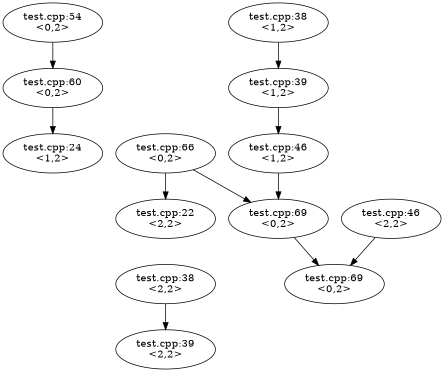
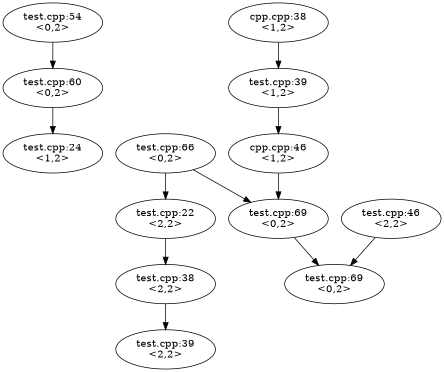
(278, 23) -> (278, 23)
(278, 153) -> (278, 153)
none -> (166, 248)
